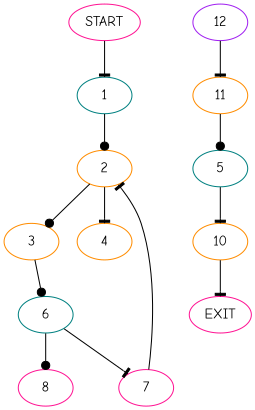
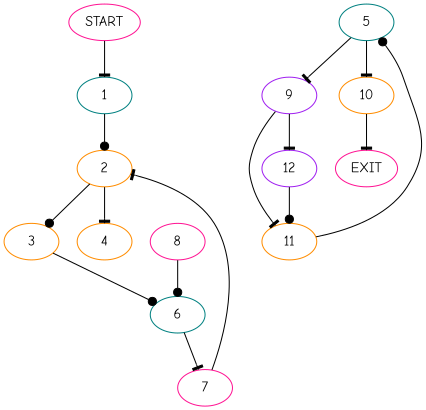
(220, 56) -> (289, 201)
none -> (289, 95)
(46, 347) -> (178, 274)
